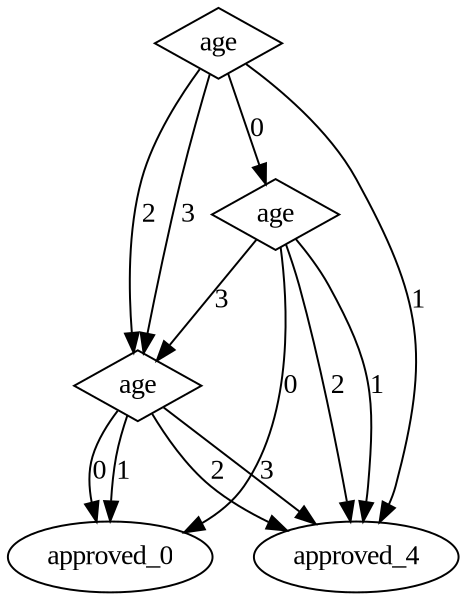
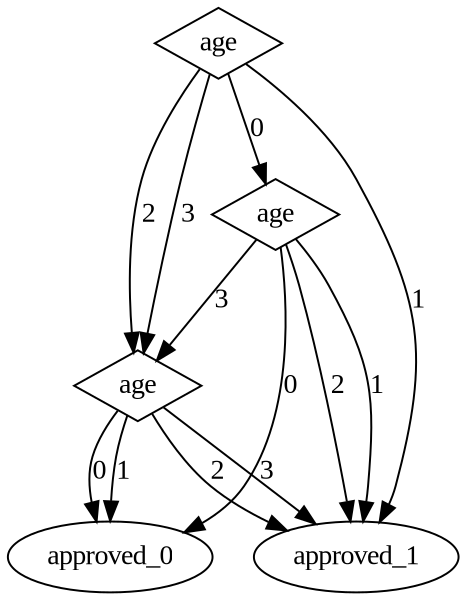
(356, 557) -> (356, 557)
